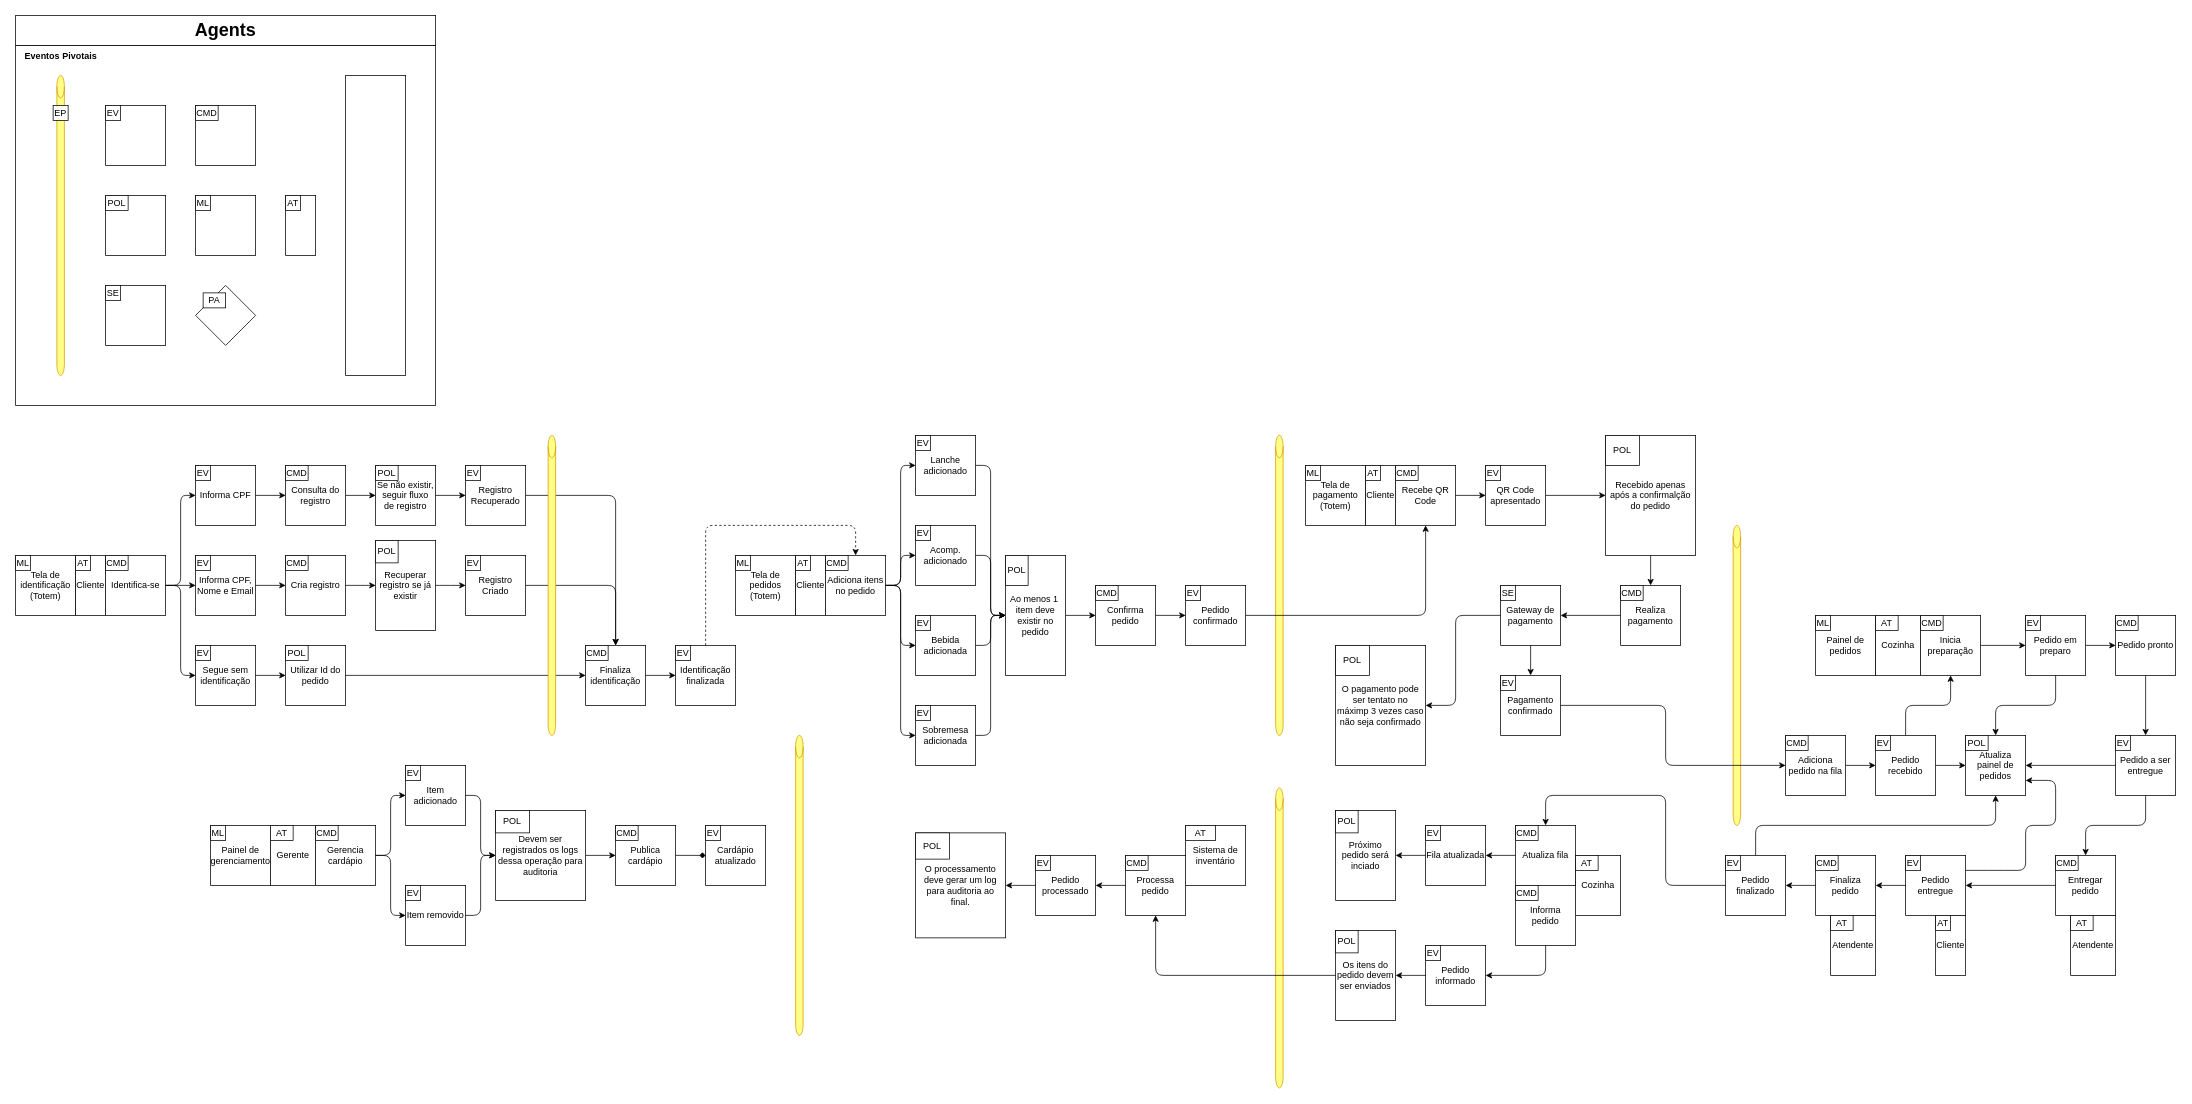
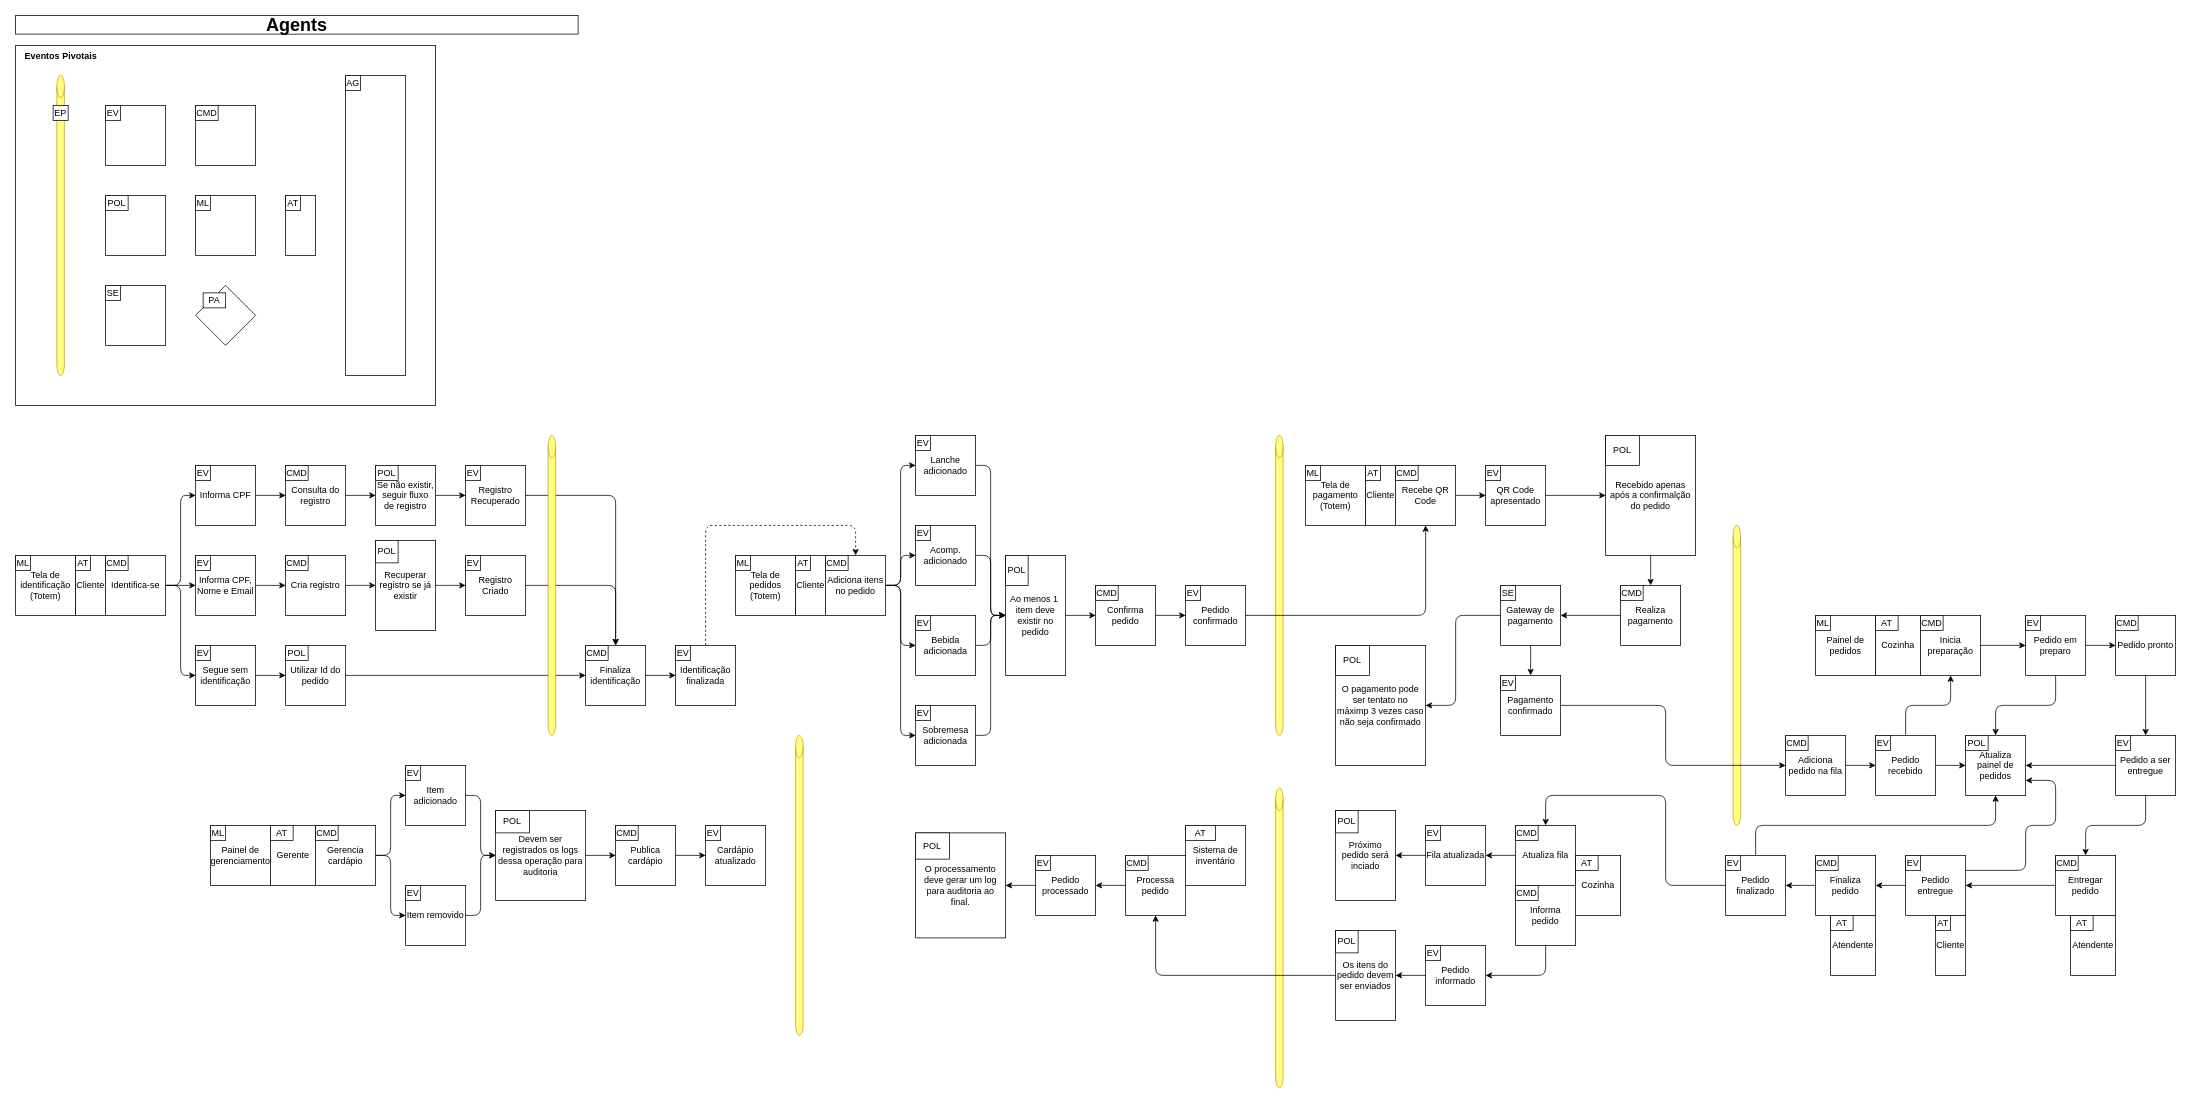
(225, 30) -> (297, 25)
none -> (353, 83)
(698, 855) -> (699, 855)
